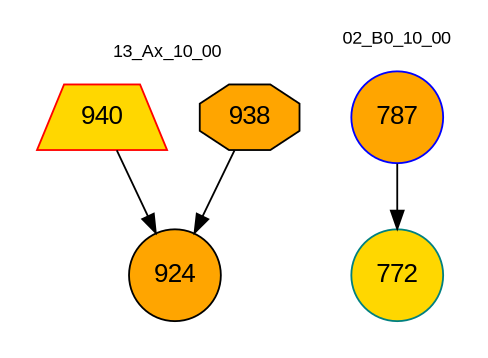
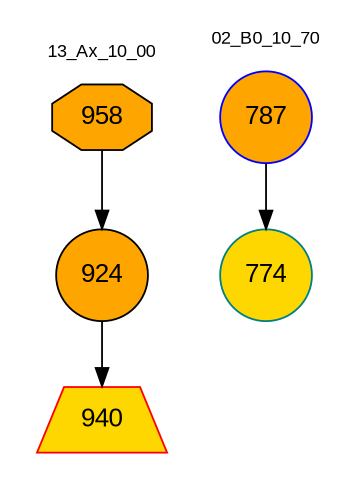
(397, 39) -> (266, 39)
(250, 117) -> (102, 117)
(132, 183) -> (102, 345)
(397, 275) -> (266, 275)
